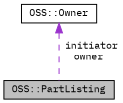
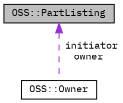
(59, 57) -> (59, 57)
